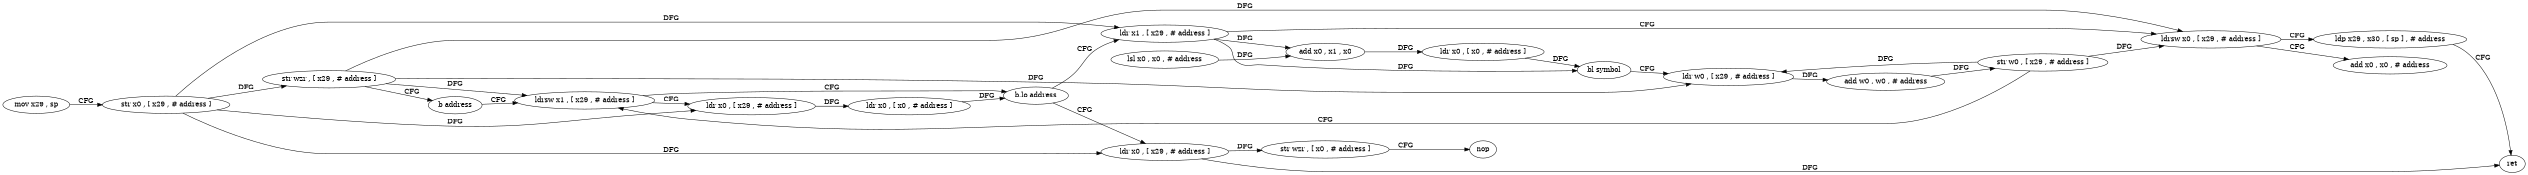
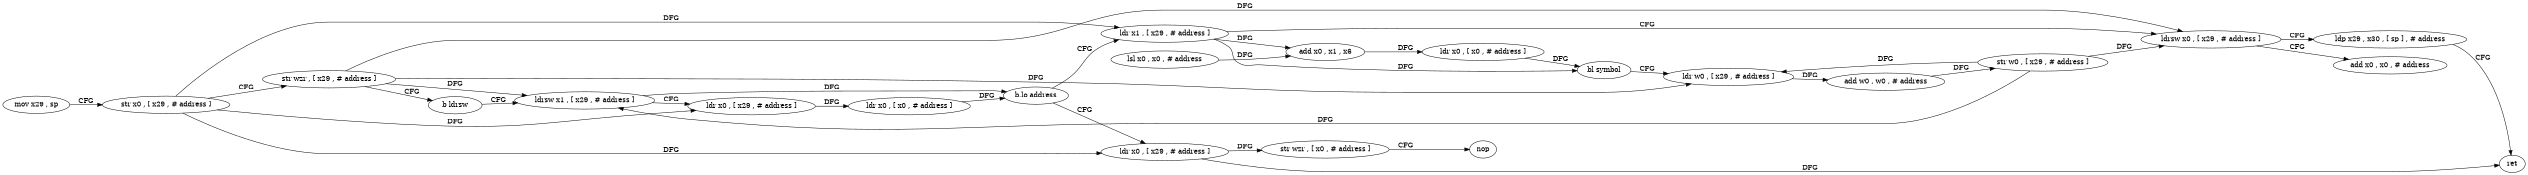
(1325, 52) -> (1325, 52)
(246, 88) -> (246, 88)
(832, 88) -> (832, 88)
(455, 105) -> (455, 105)
(1325, 120) -> (1325, 120)
